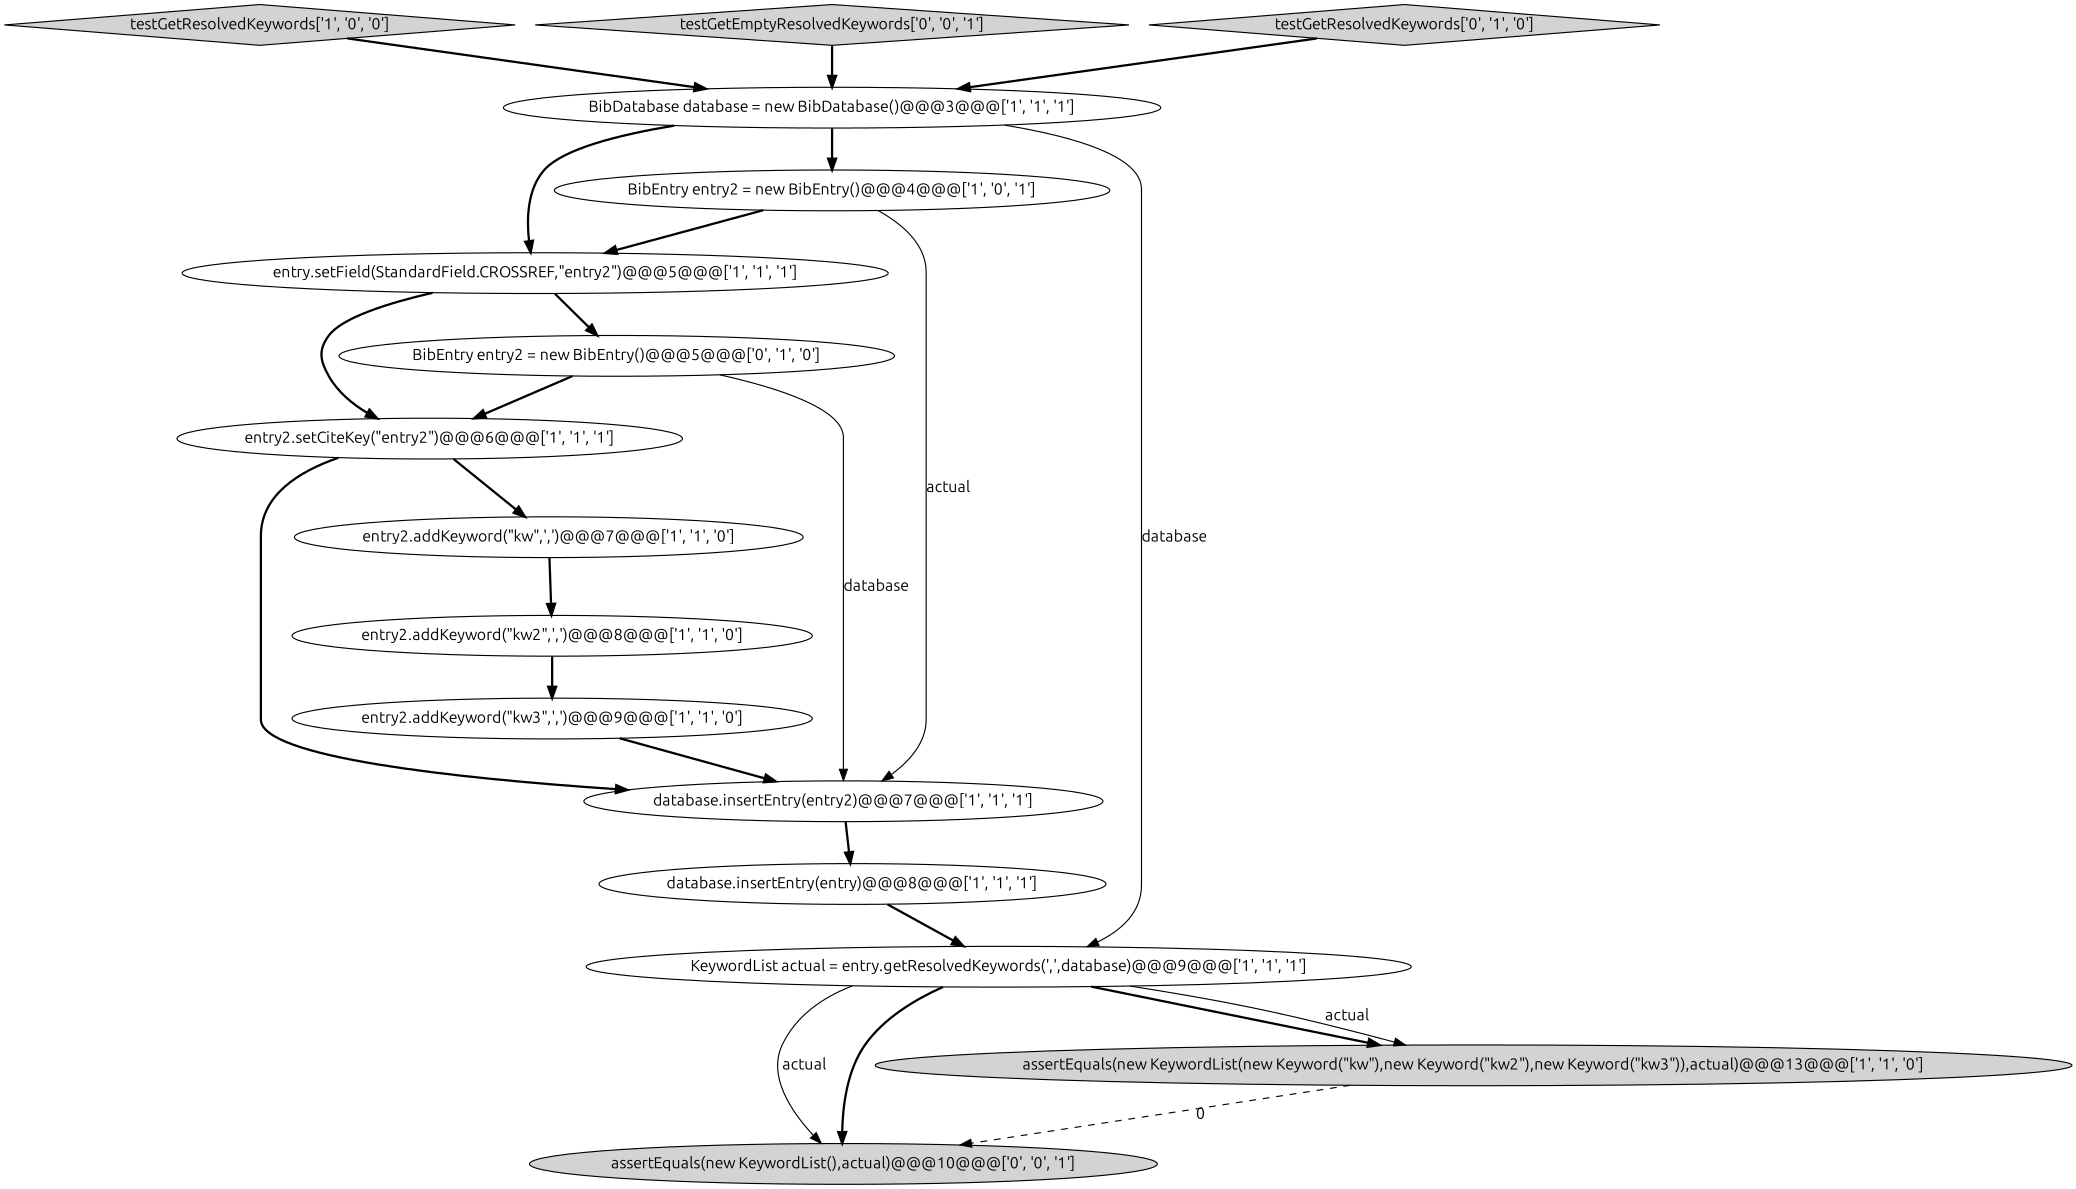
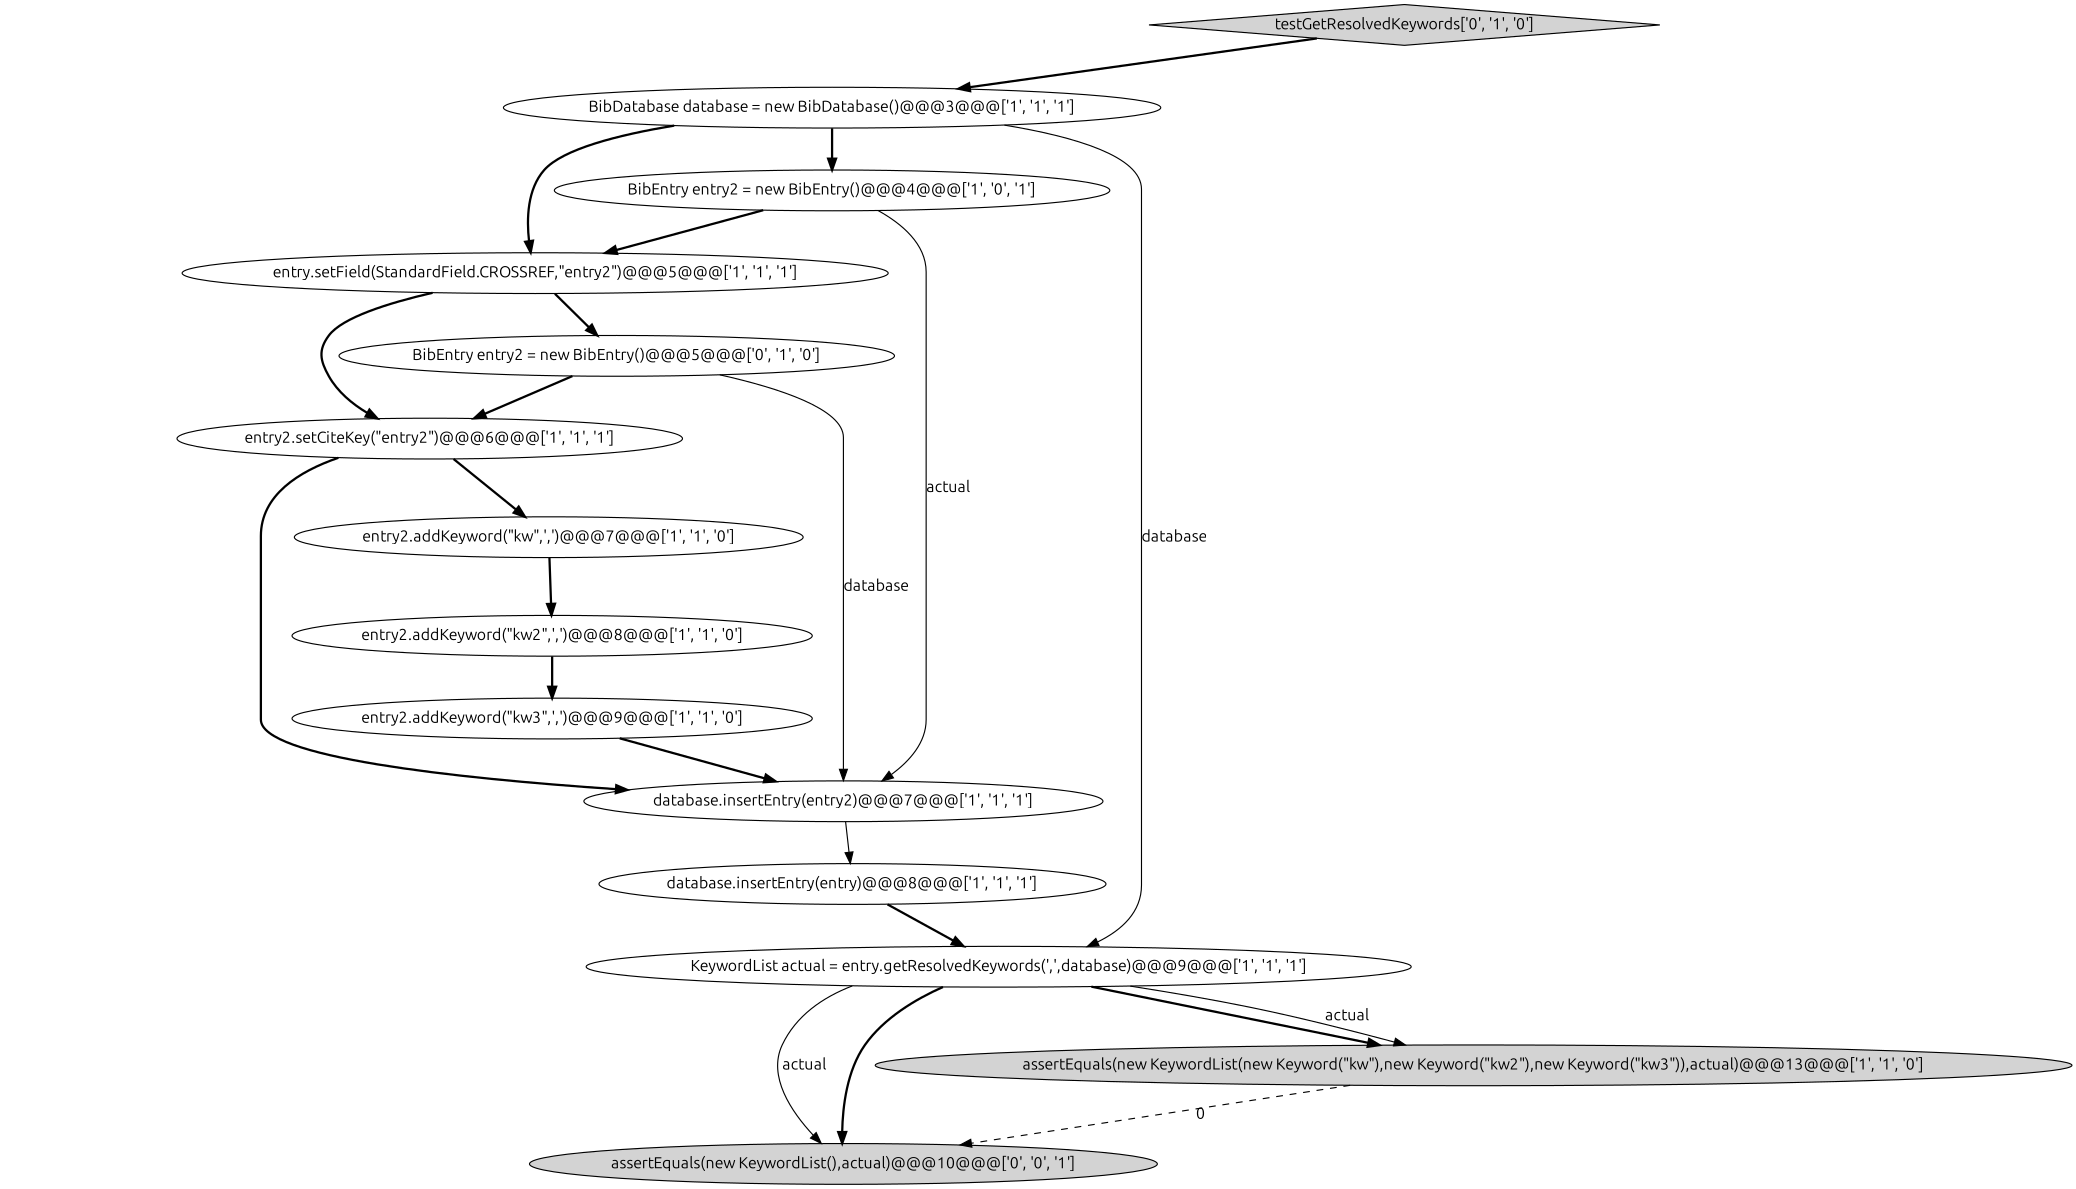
(260, 25) -> none
(832, 25) -> none
(847, 837) -> (847, 837)
